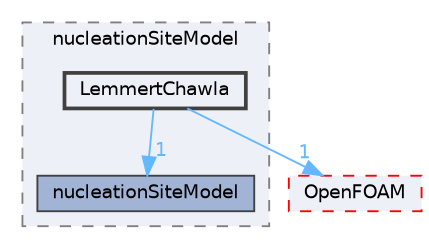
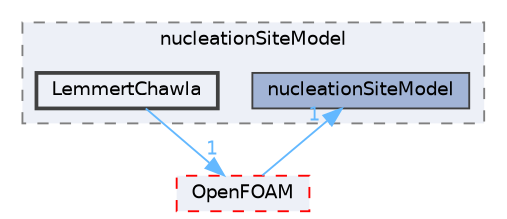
(151, 133) -> (295, 148)
